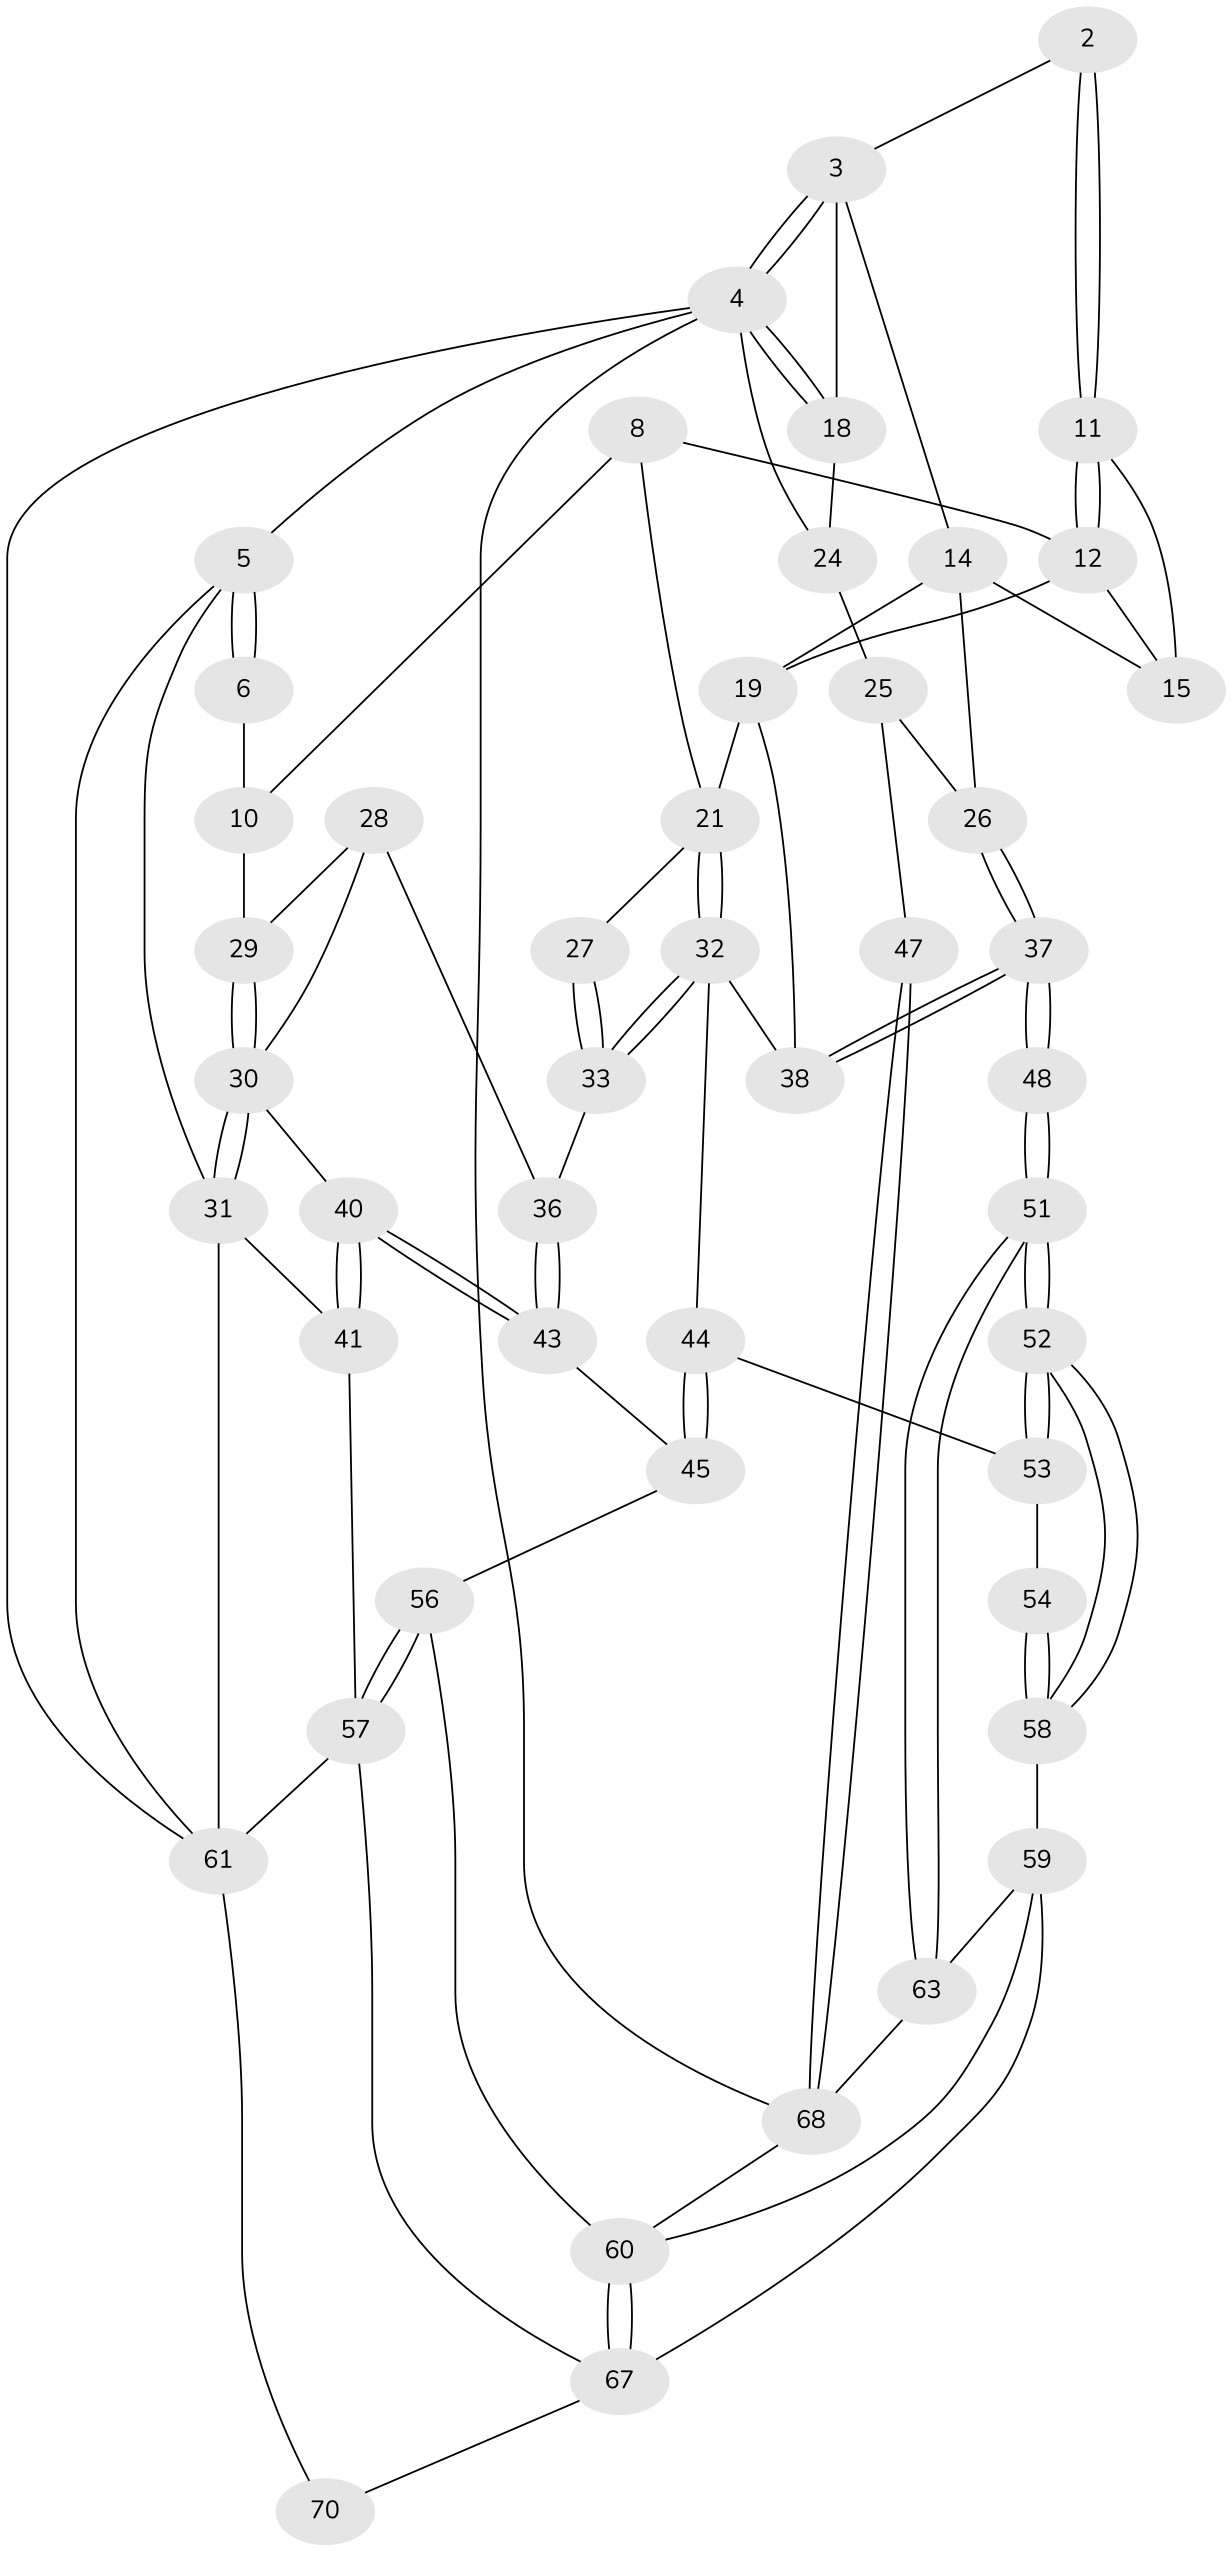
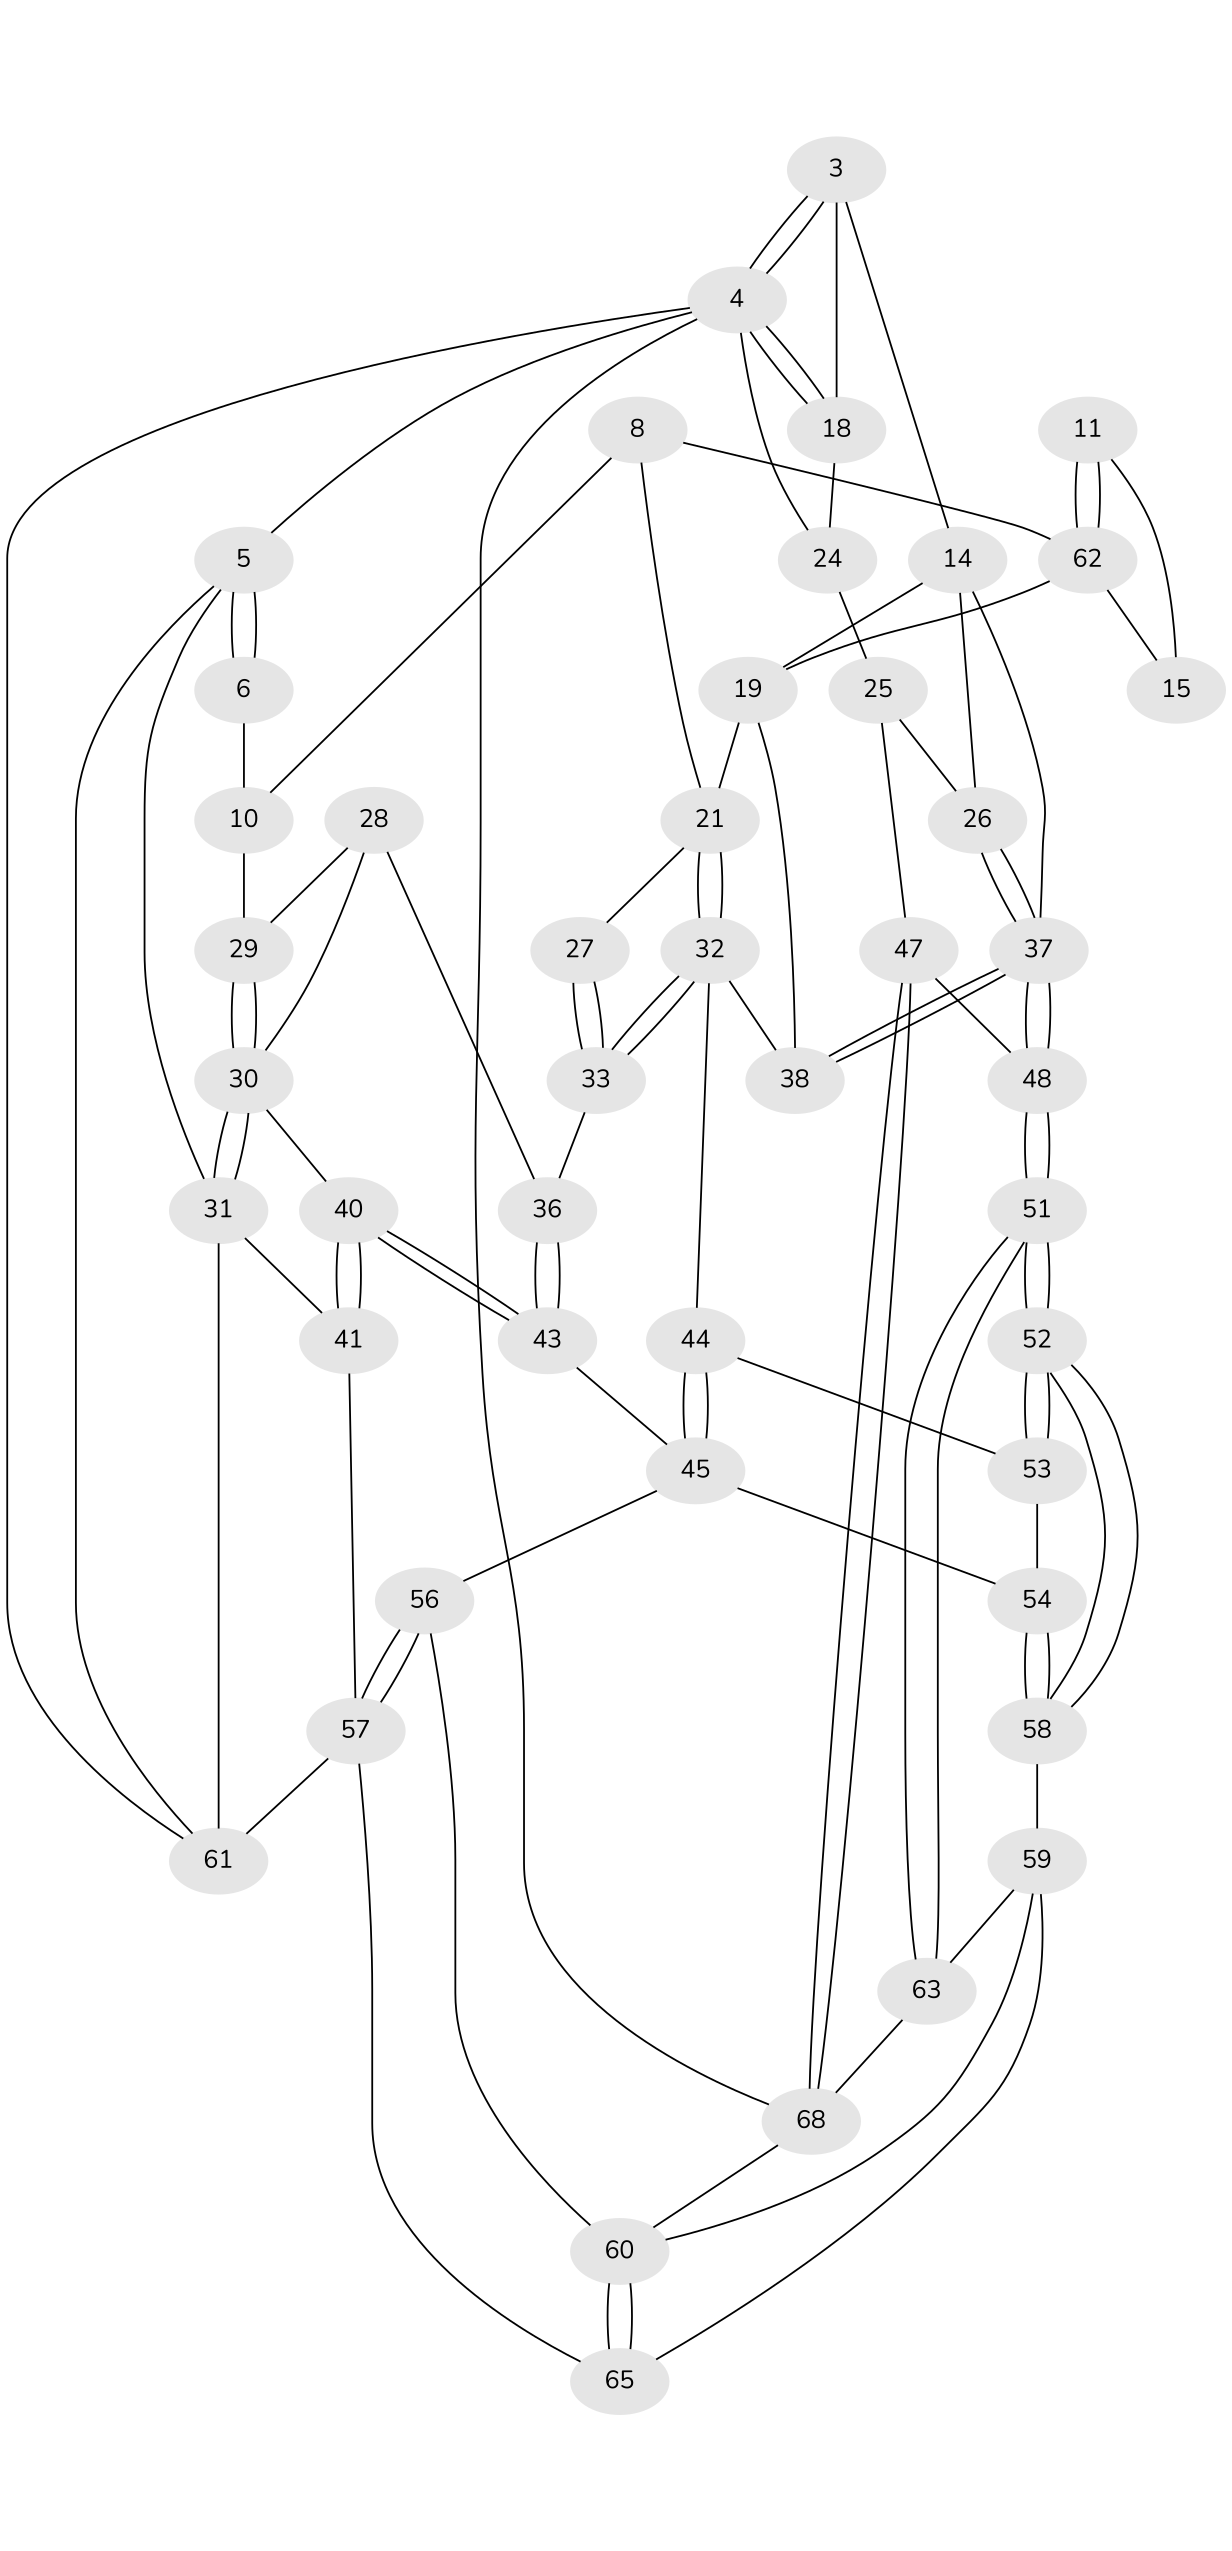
(1088, 40) -> none
(1088, 560) -> (1088, 560)
(1067, 625) -> (1034, 749)
none -> (973, 1016)
none -> (860, 1534)
(620, 2382) -> (620, 2382)
(325, 2512) -> none
